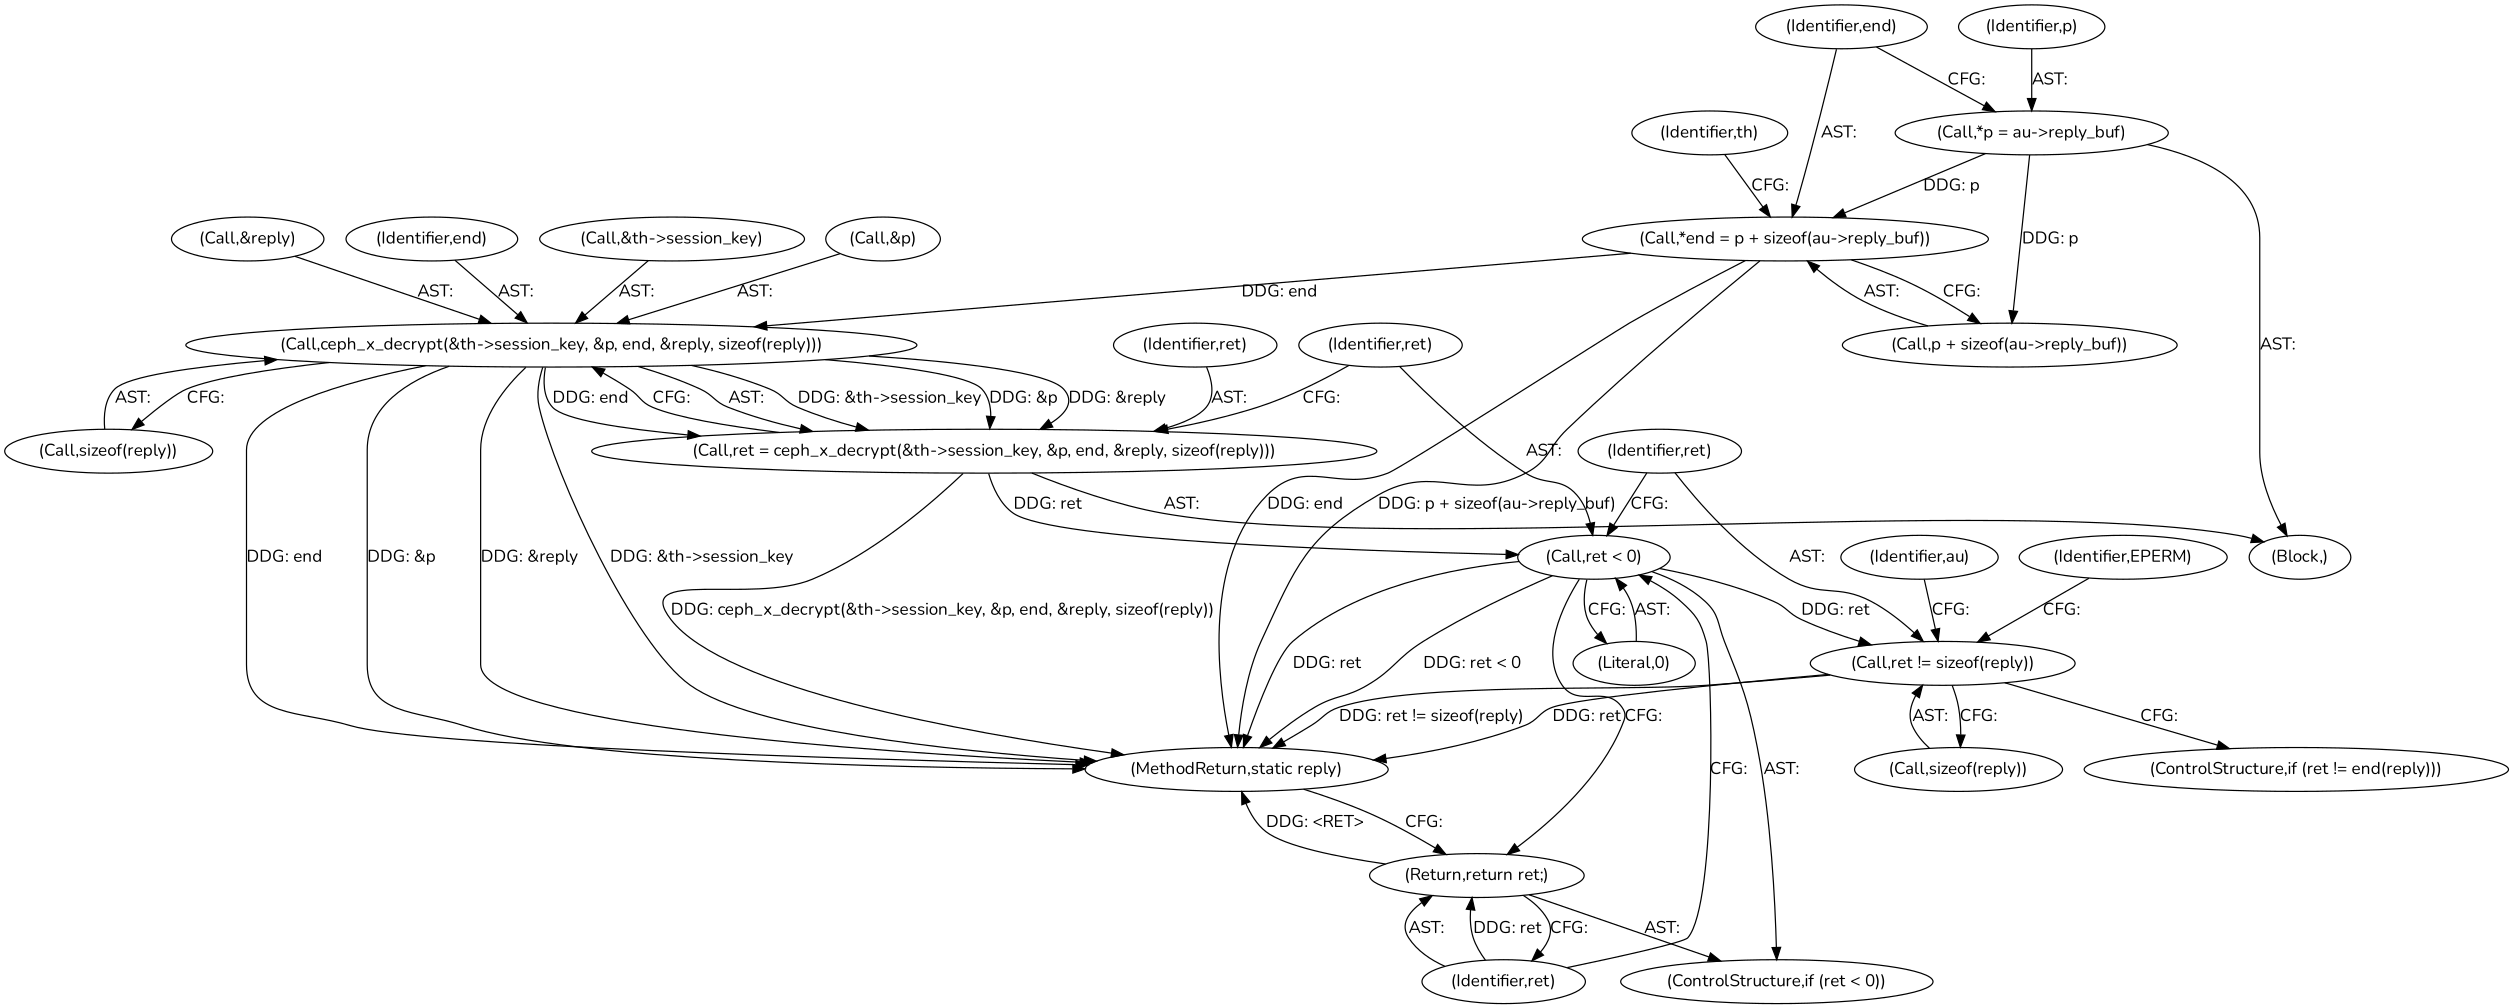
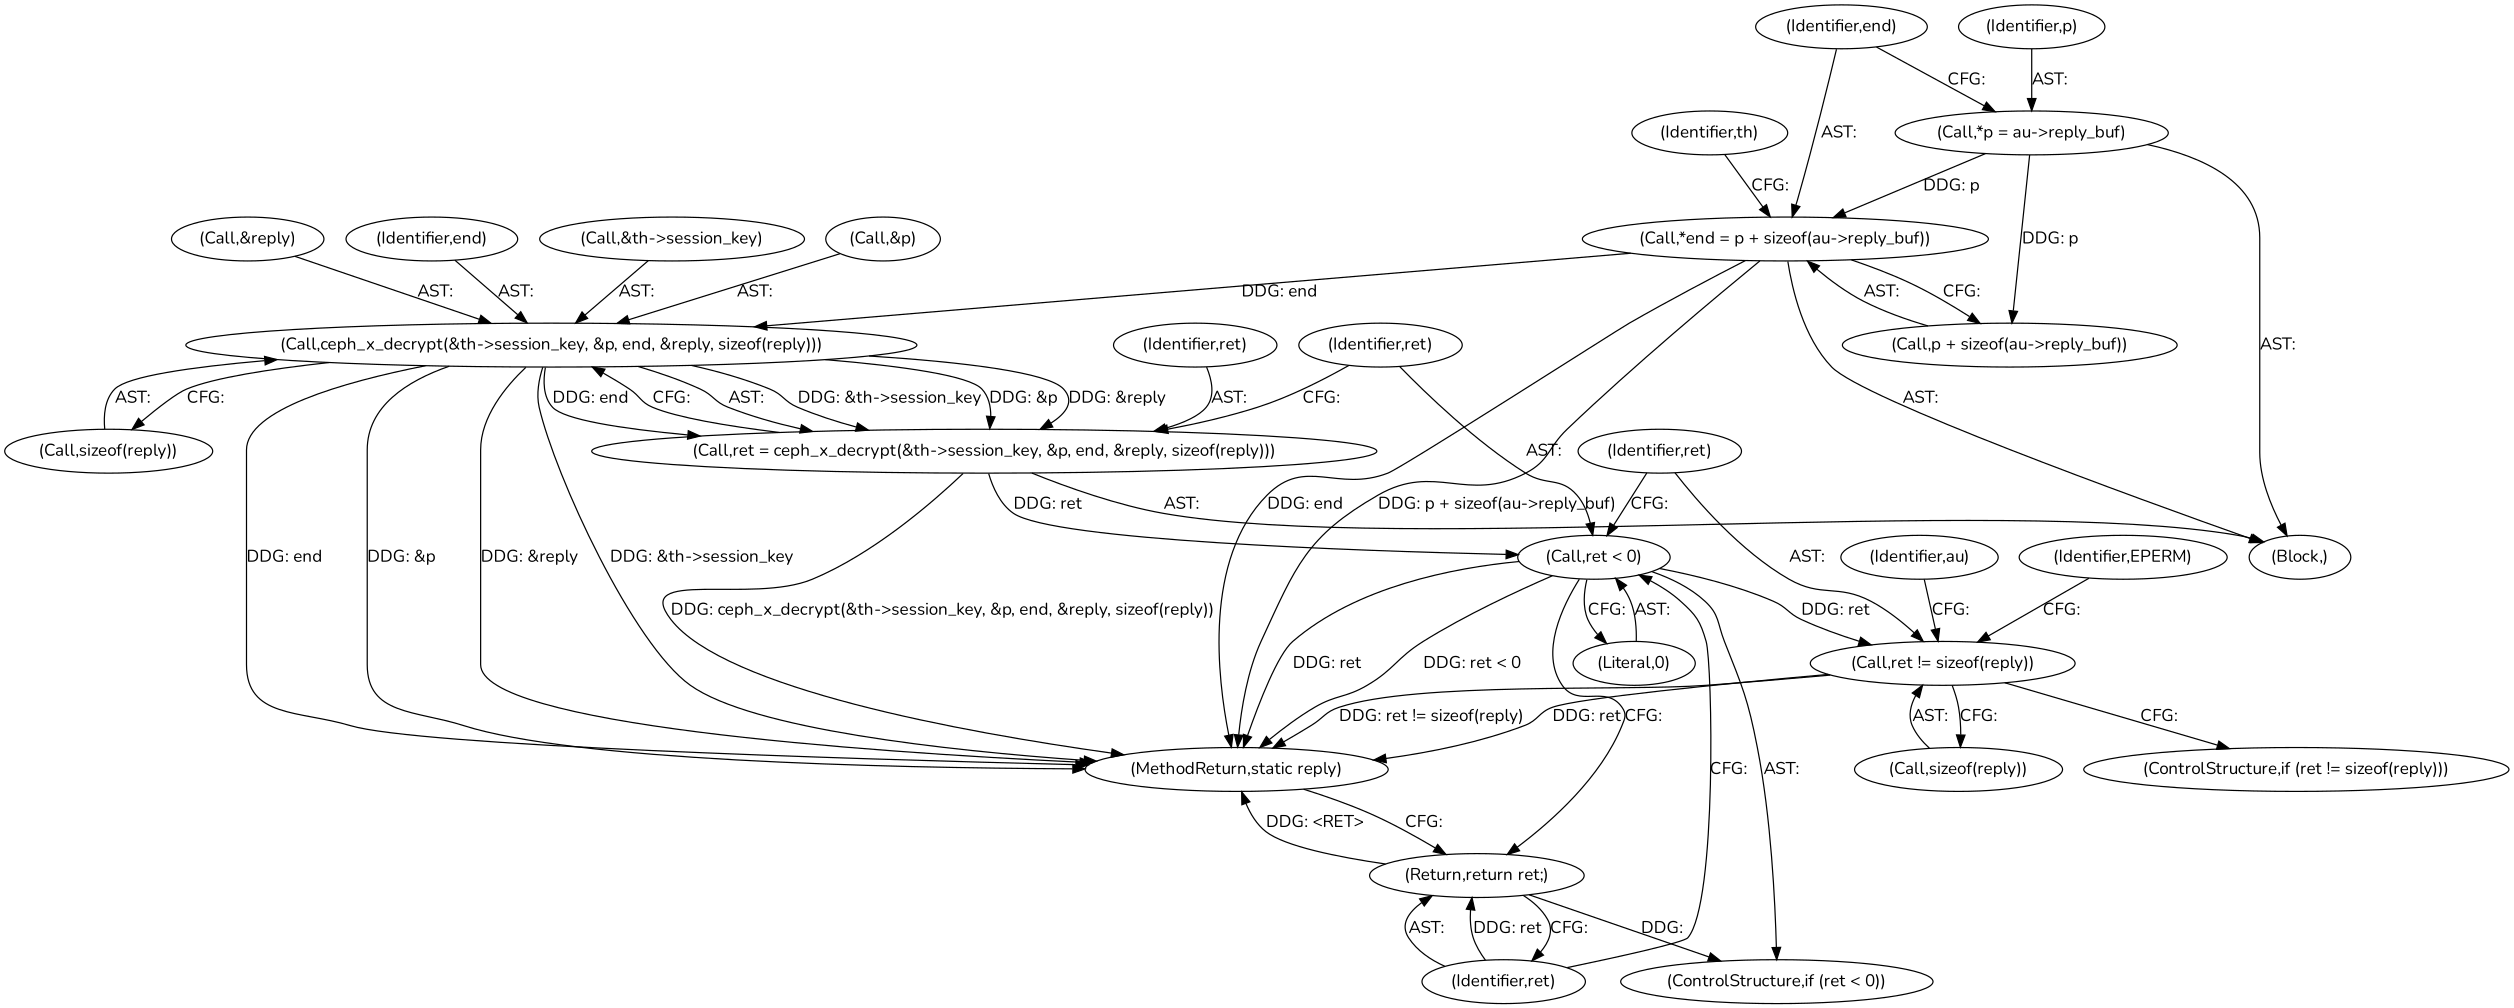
none -> (1984, 439)
(2296, 769) -> (2296, 769)
(1665, 929) -> (1665, 929)
